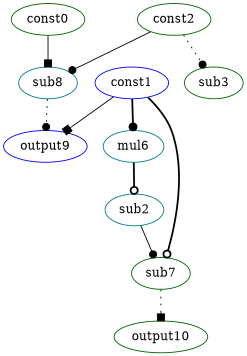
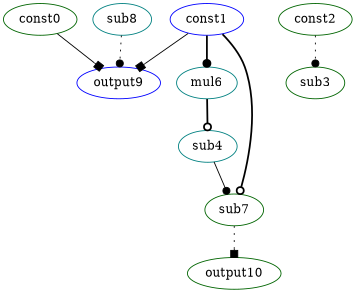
(48, 47) -> (76, 48)
(113, 50) -> none
(134, 210) -> (208, 146)
